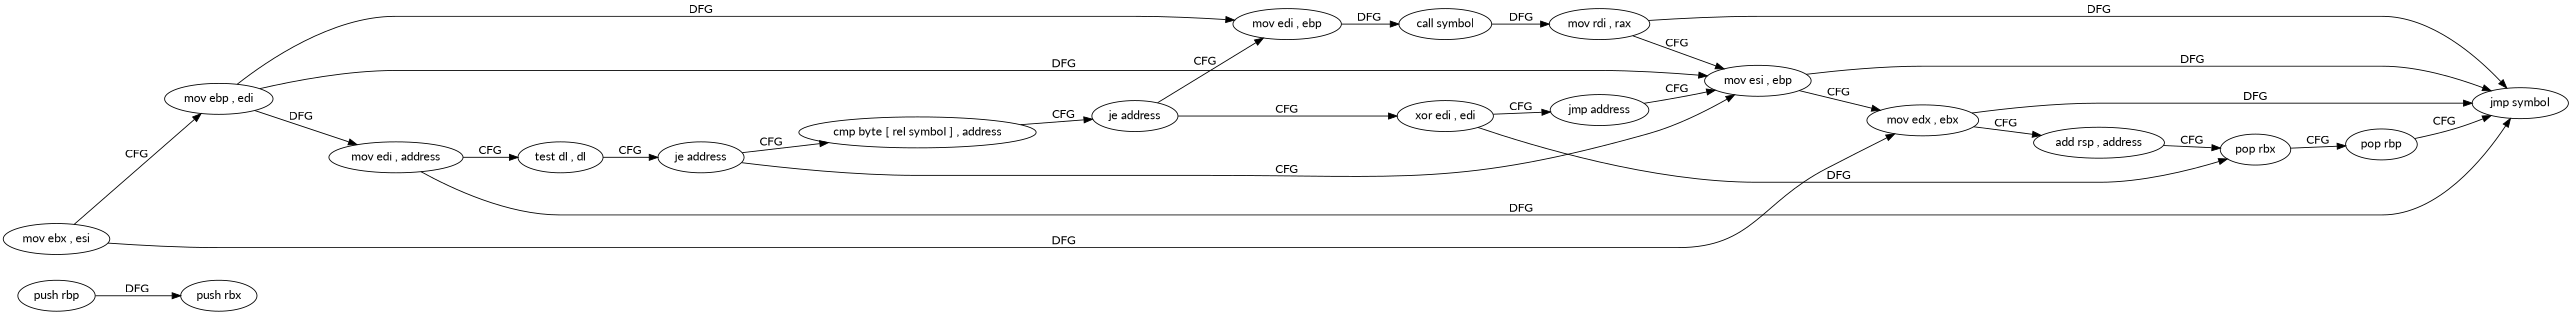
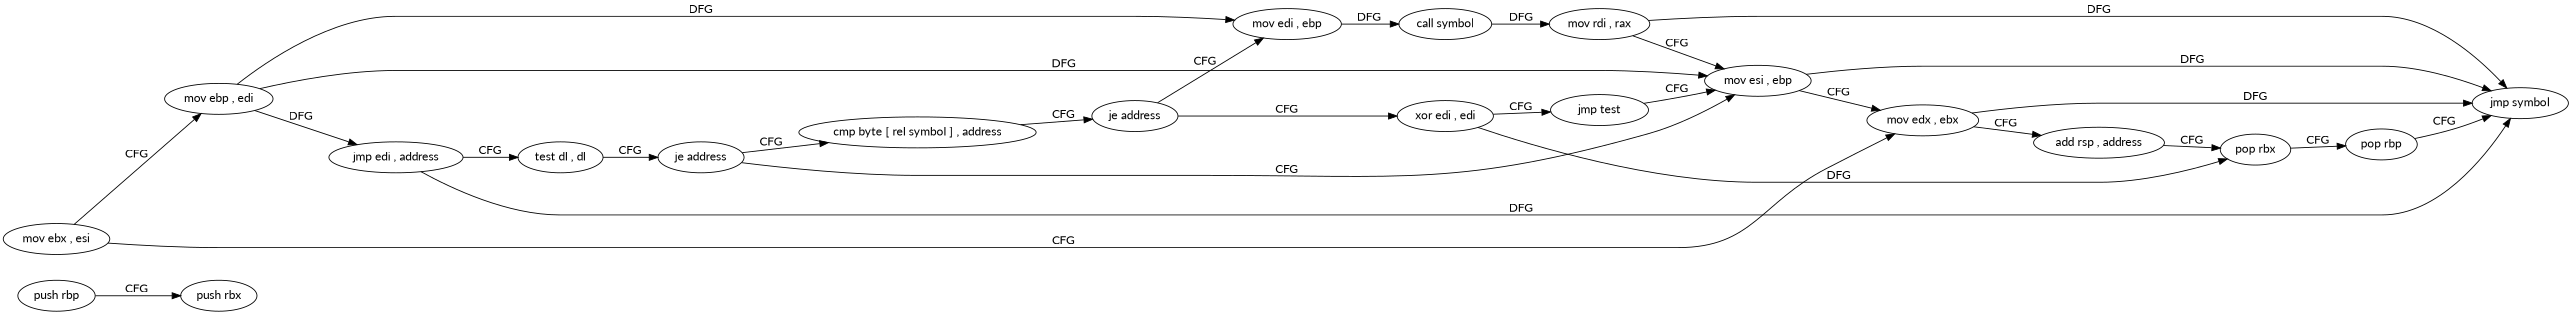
(1600, 110) -> (1600, 110)
(396, 157) -> (396, 157)
(1064, 241) -> (1064, 241)
(137, 289) -> (137, 289)
